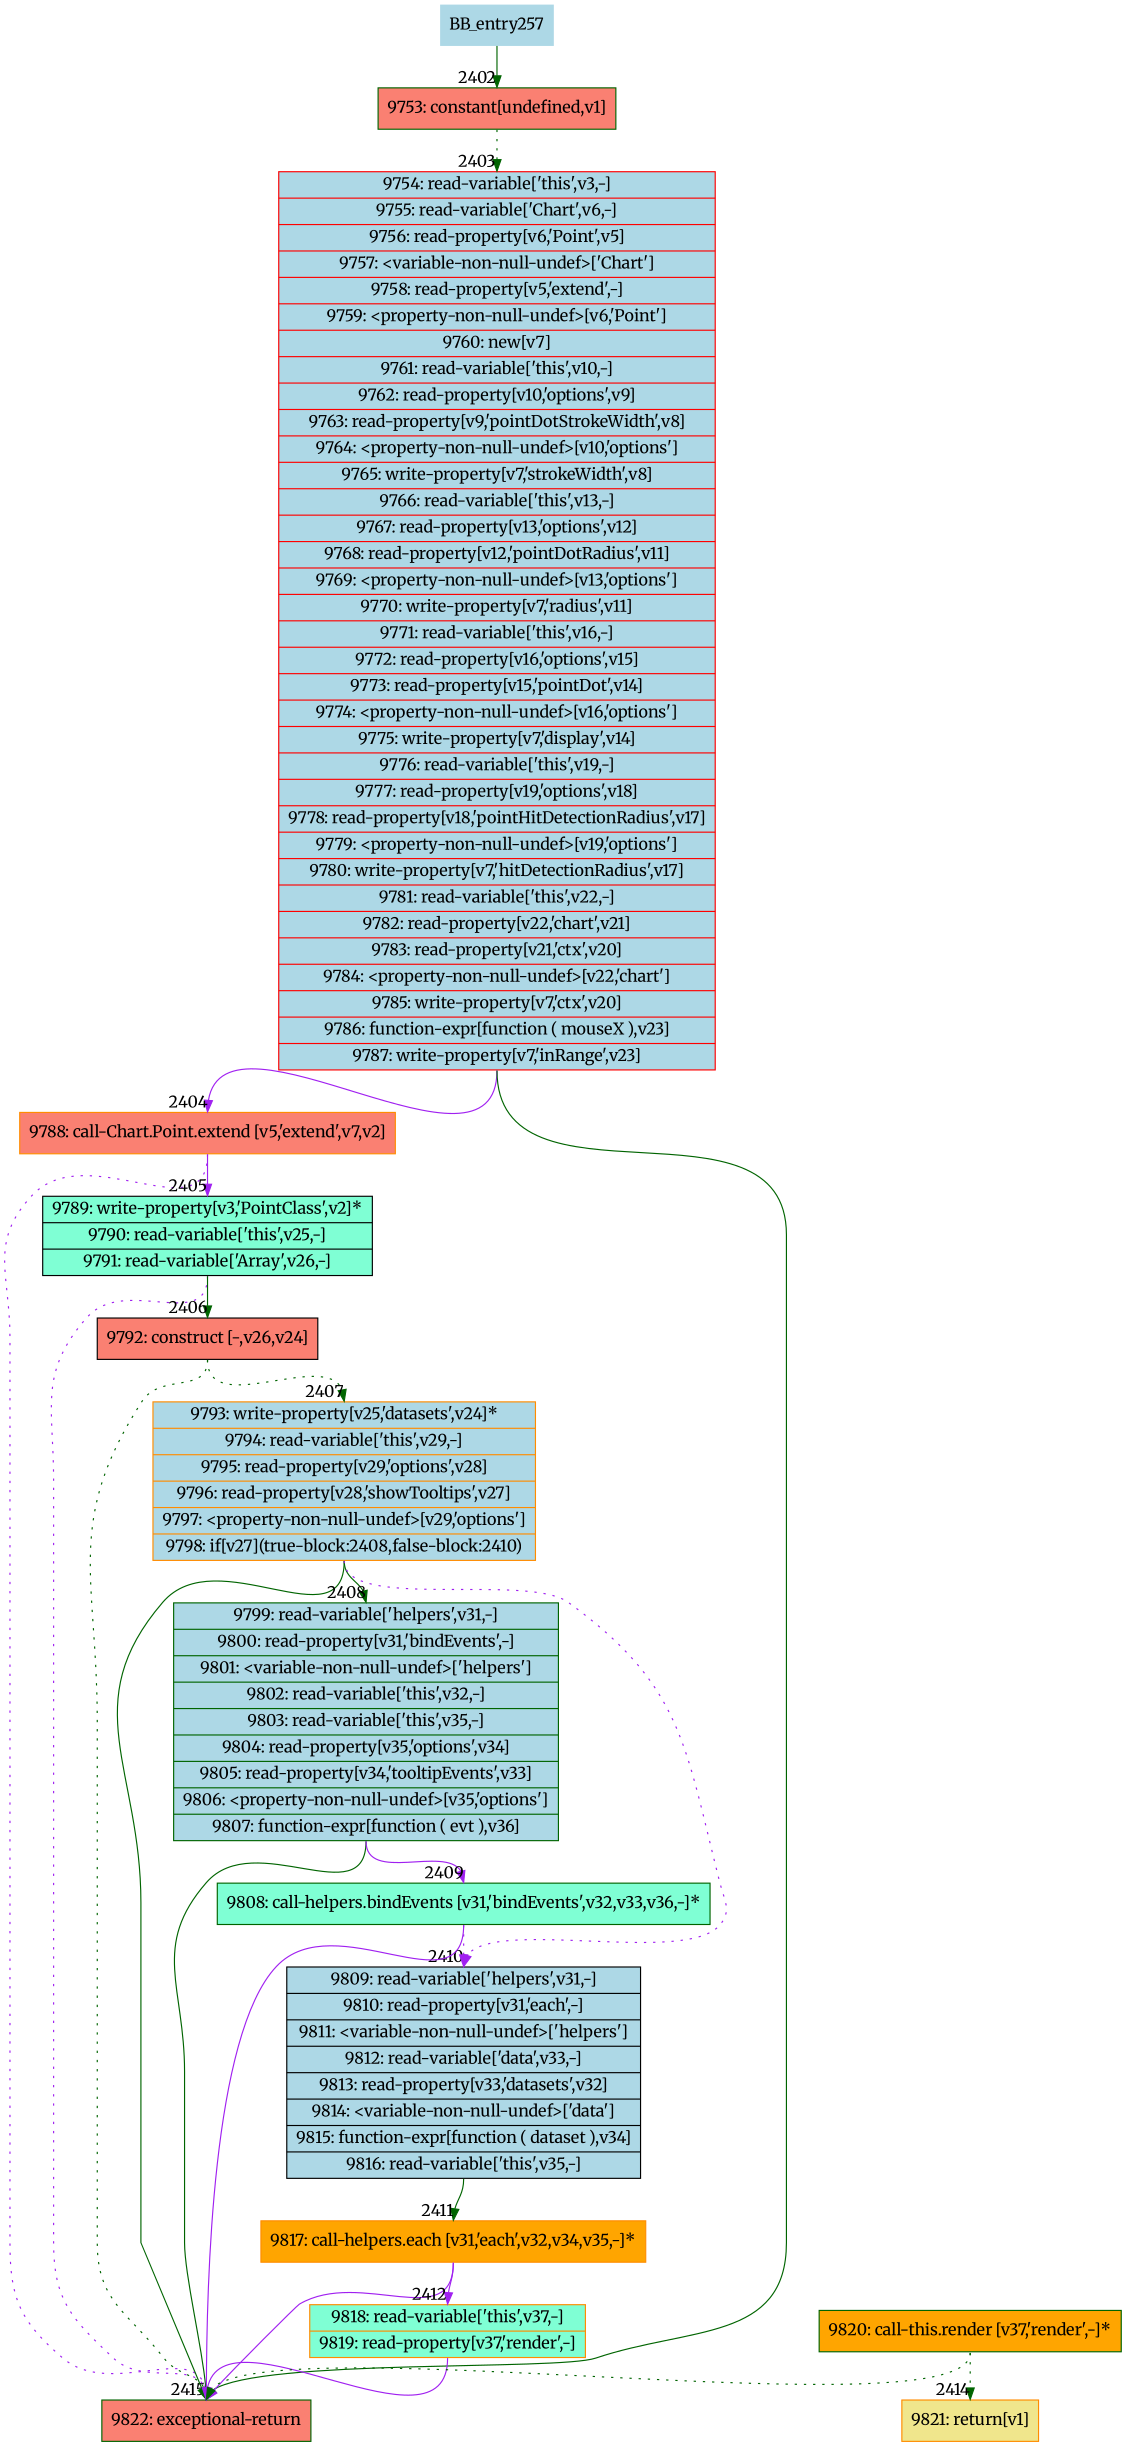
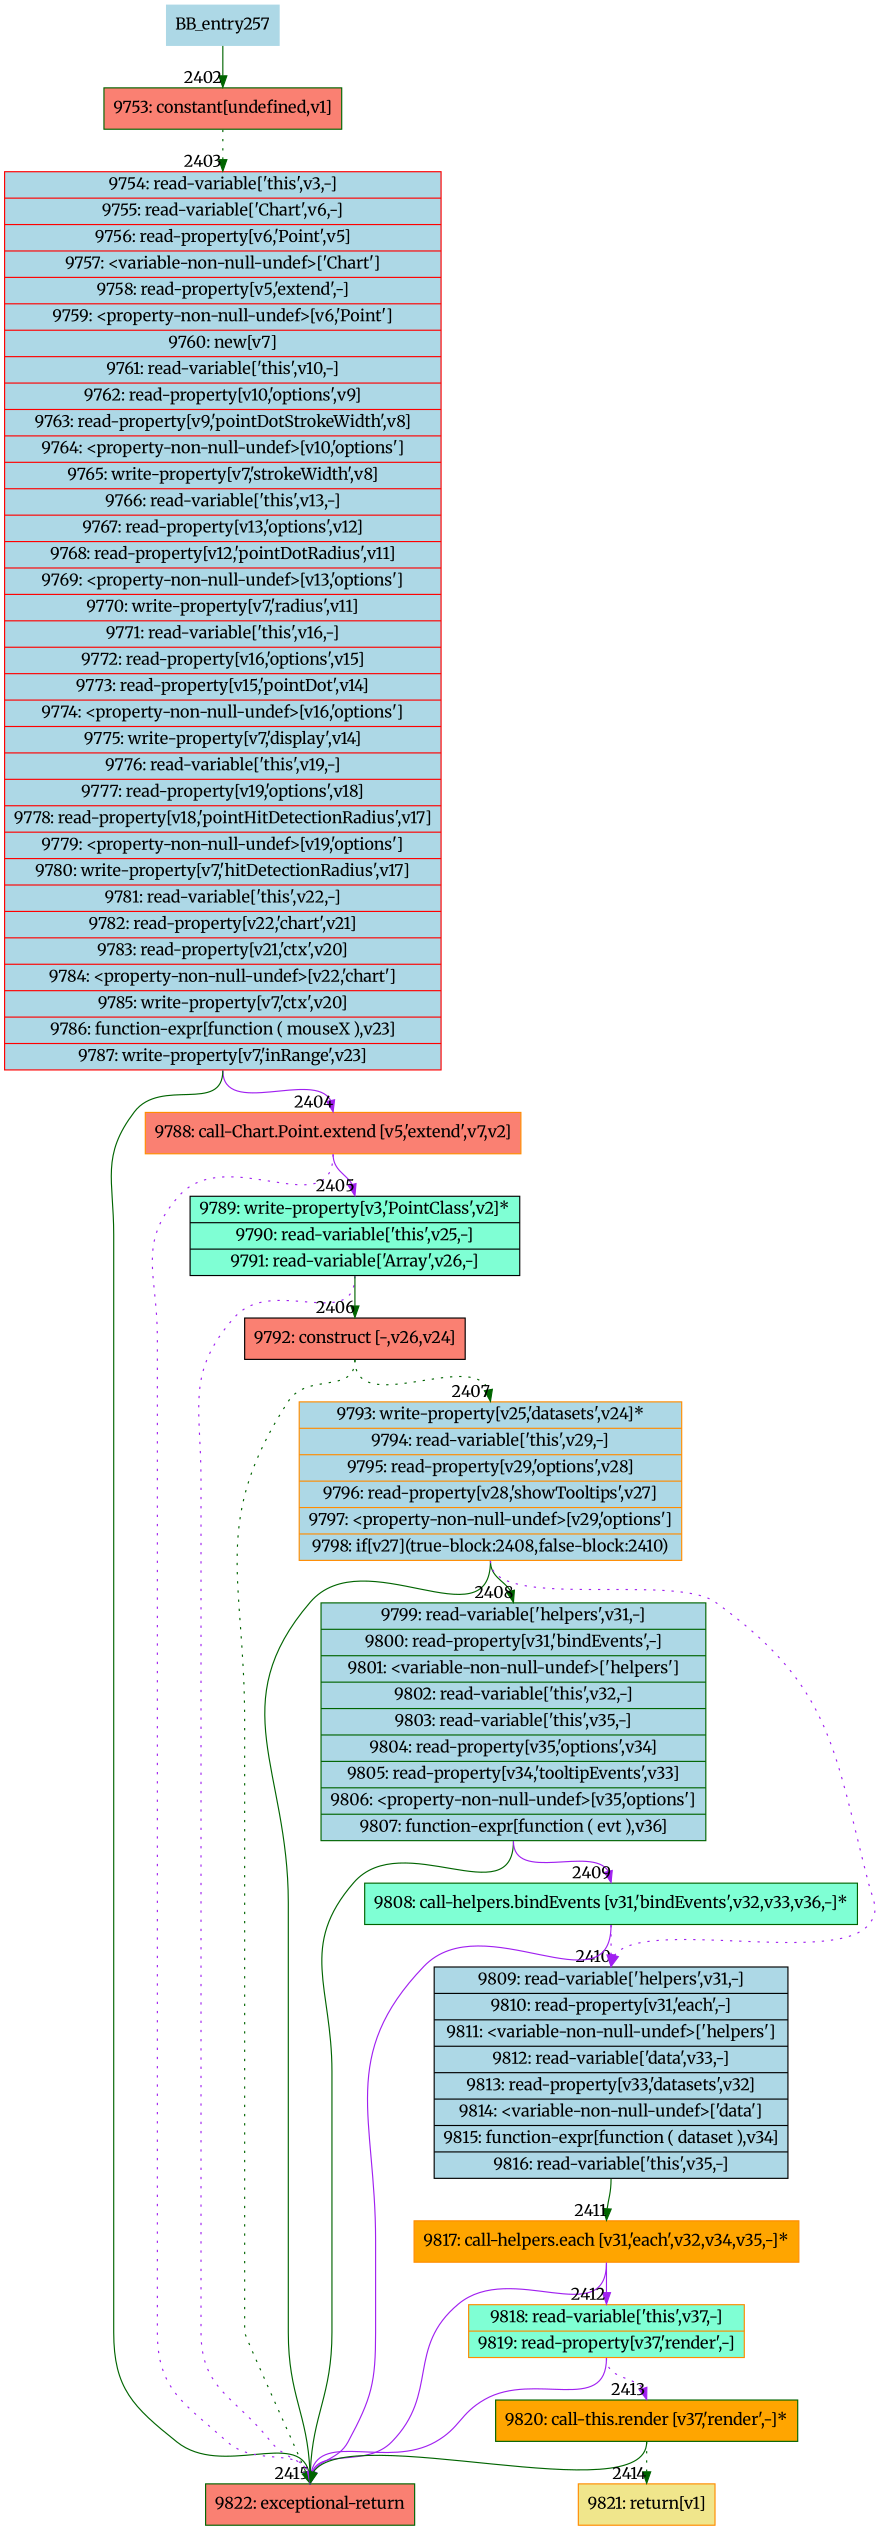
(593, 2376) -> (484, 2463)
none -> (621, 2377)
